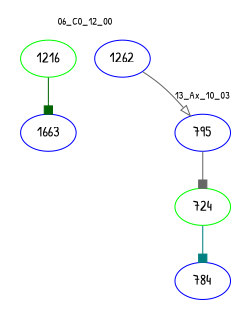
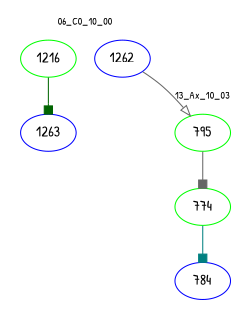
(85, 22) -> (85, 22)
(48, 133) -> (48, 133)
(203, 133) -> (203, 133)
(203, 207) -> (203, 207)
